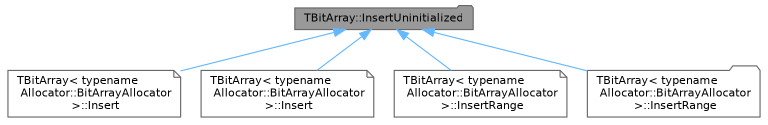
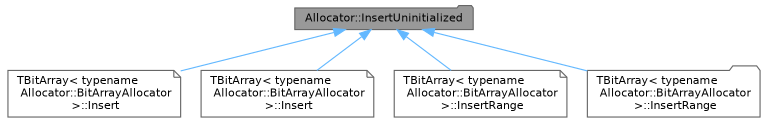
(384, 19) -> (384, 19)
